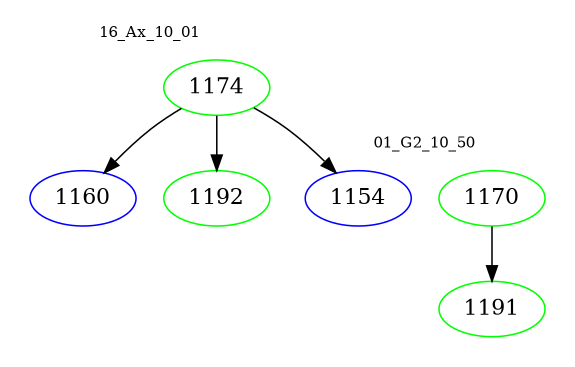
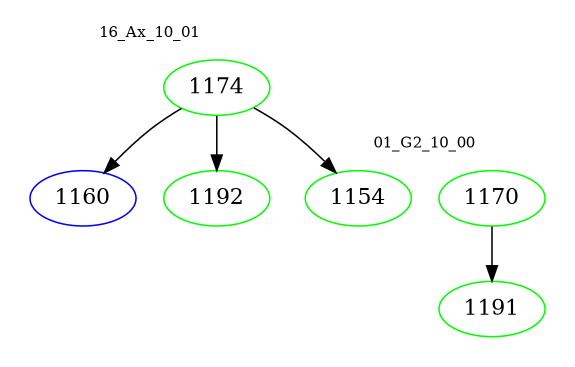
(425, 144) -> (425, 144)
(358, 198) -> (358, 198)
